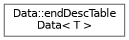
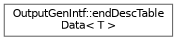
(64, 20) -> (88, 20)
